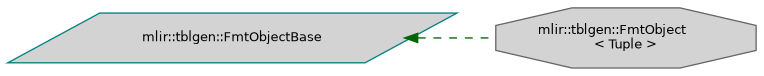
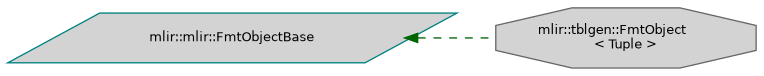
(232, 38) -> (232, 38)
